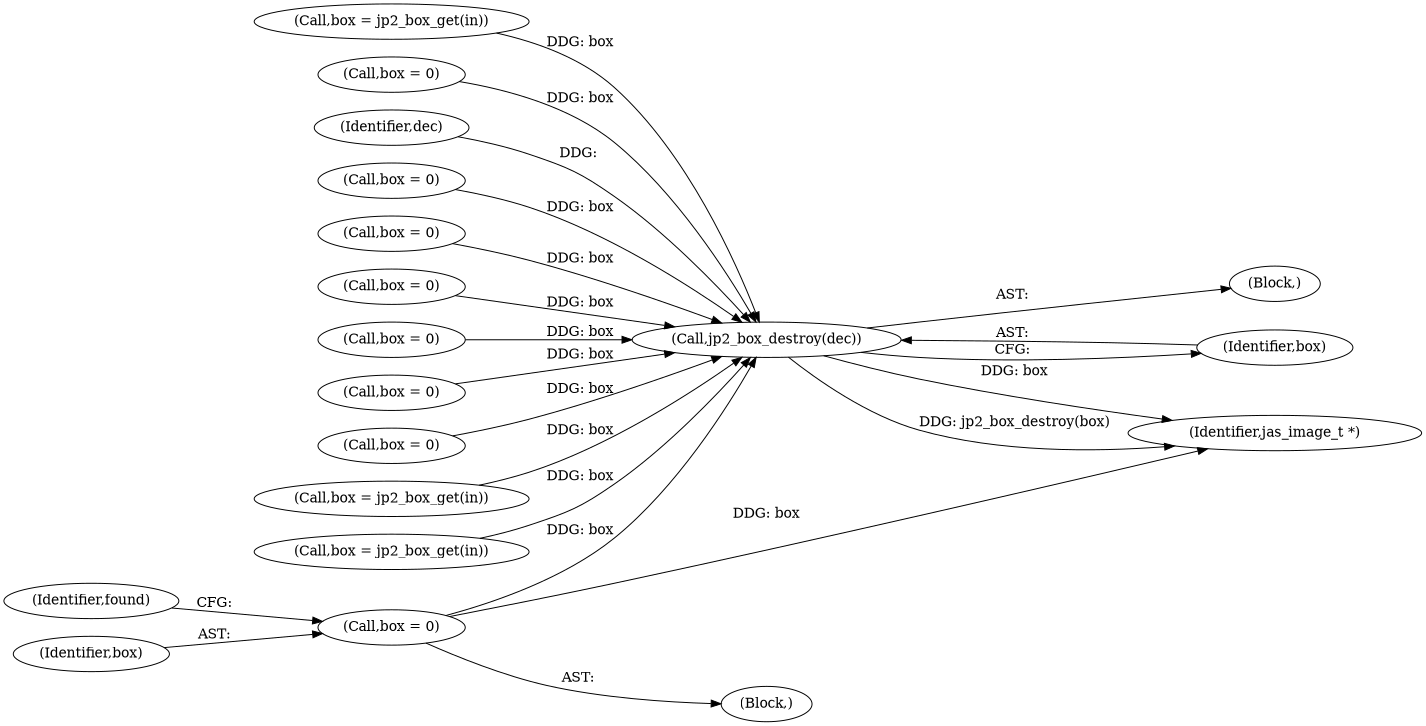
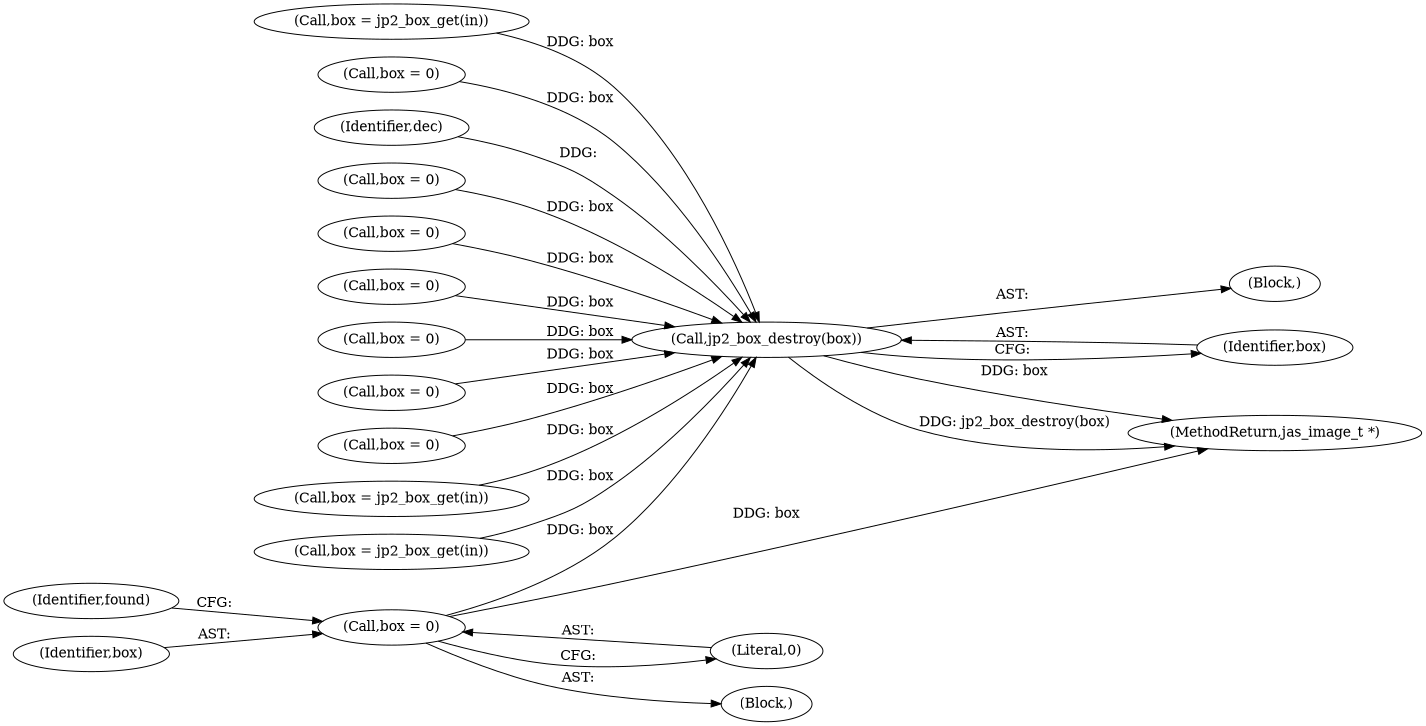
(767, 340) -> (767, 340)
(1275, 433) -> (1275, 433)
none -> (767, 651)
